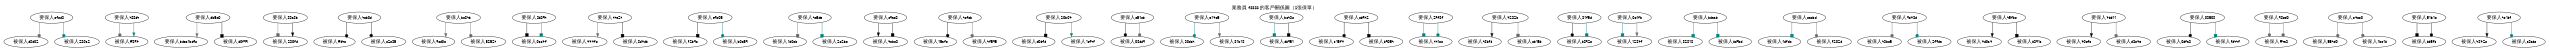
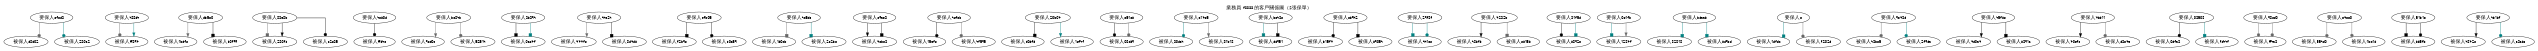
(1804, 18) -> (1793, 18)
(371, 28) -> (319, 18)
(723, 28) -> (712, 28)
(181, 42) -> (176, 42)
(483, 42) -> (473, 42)
